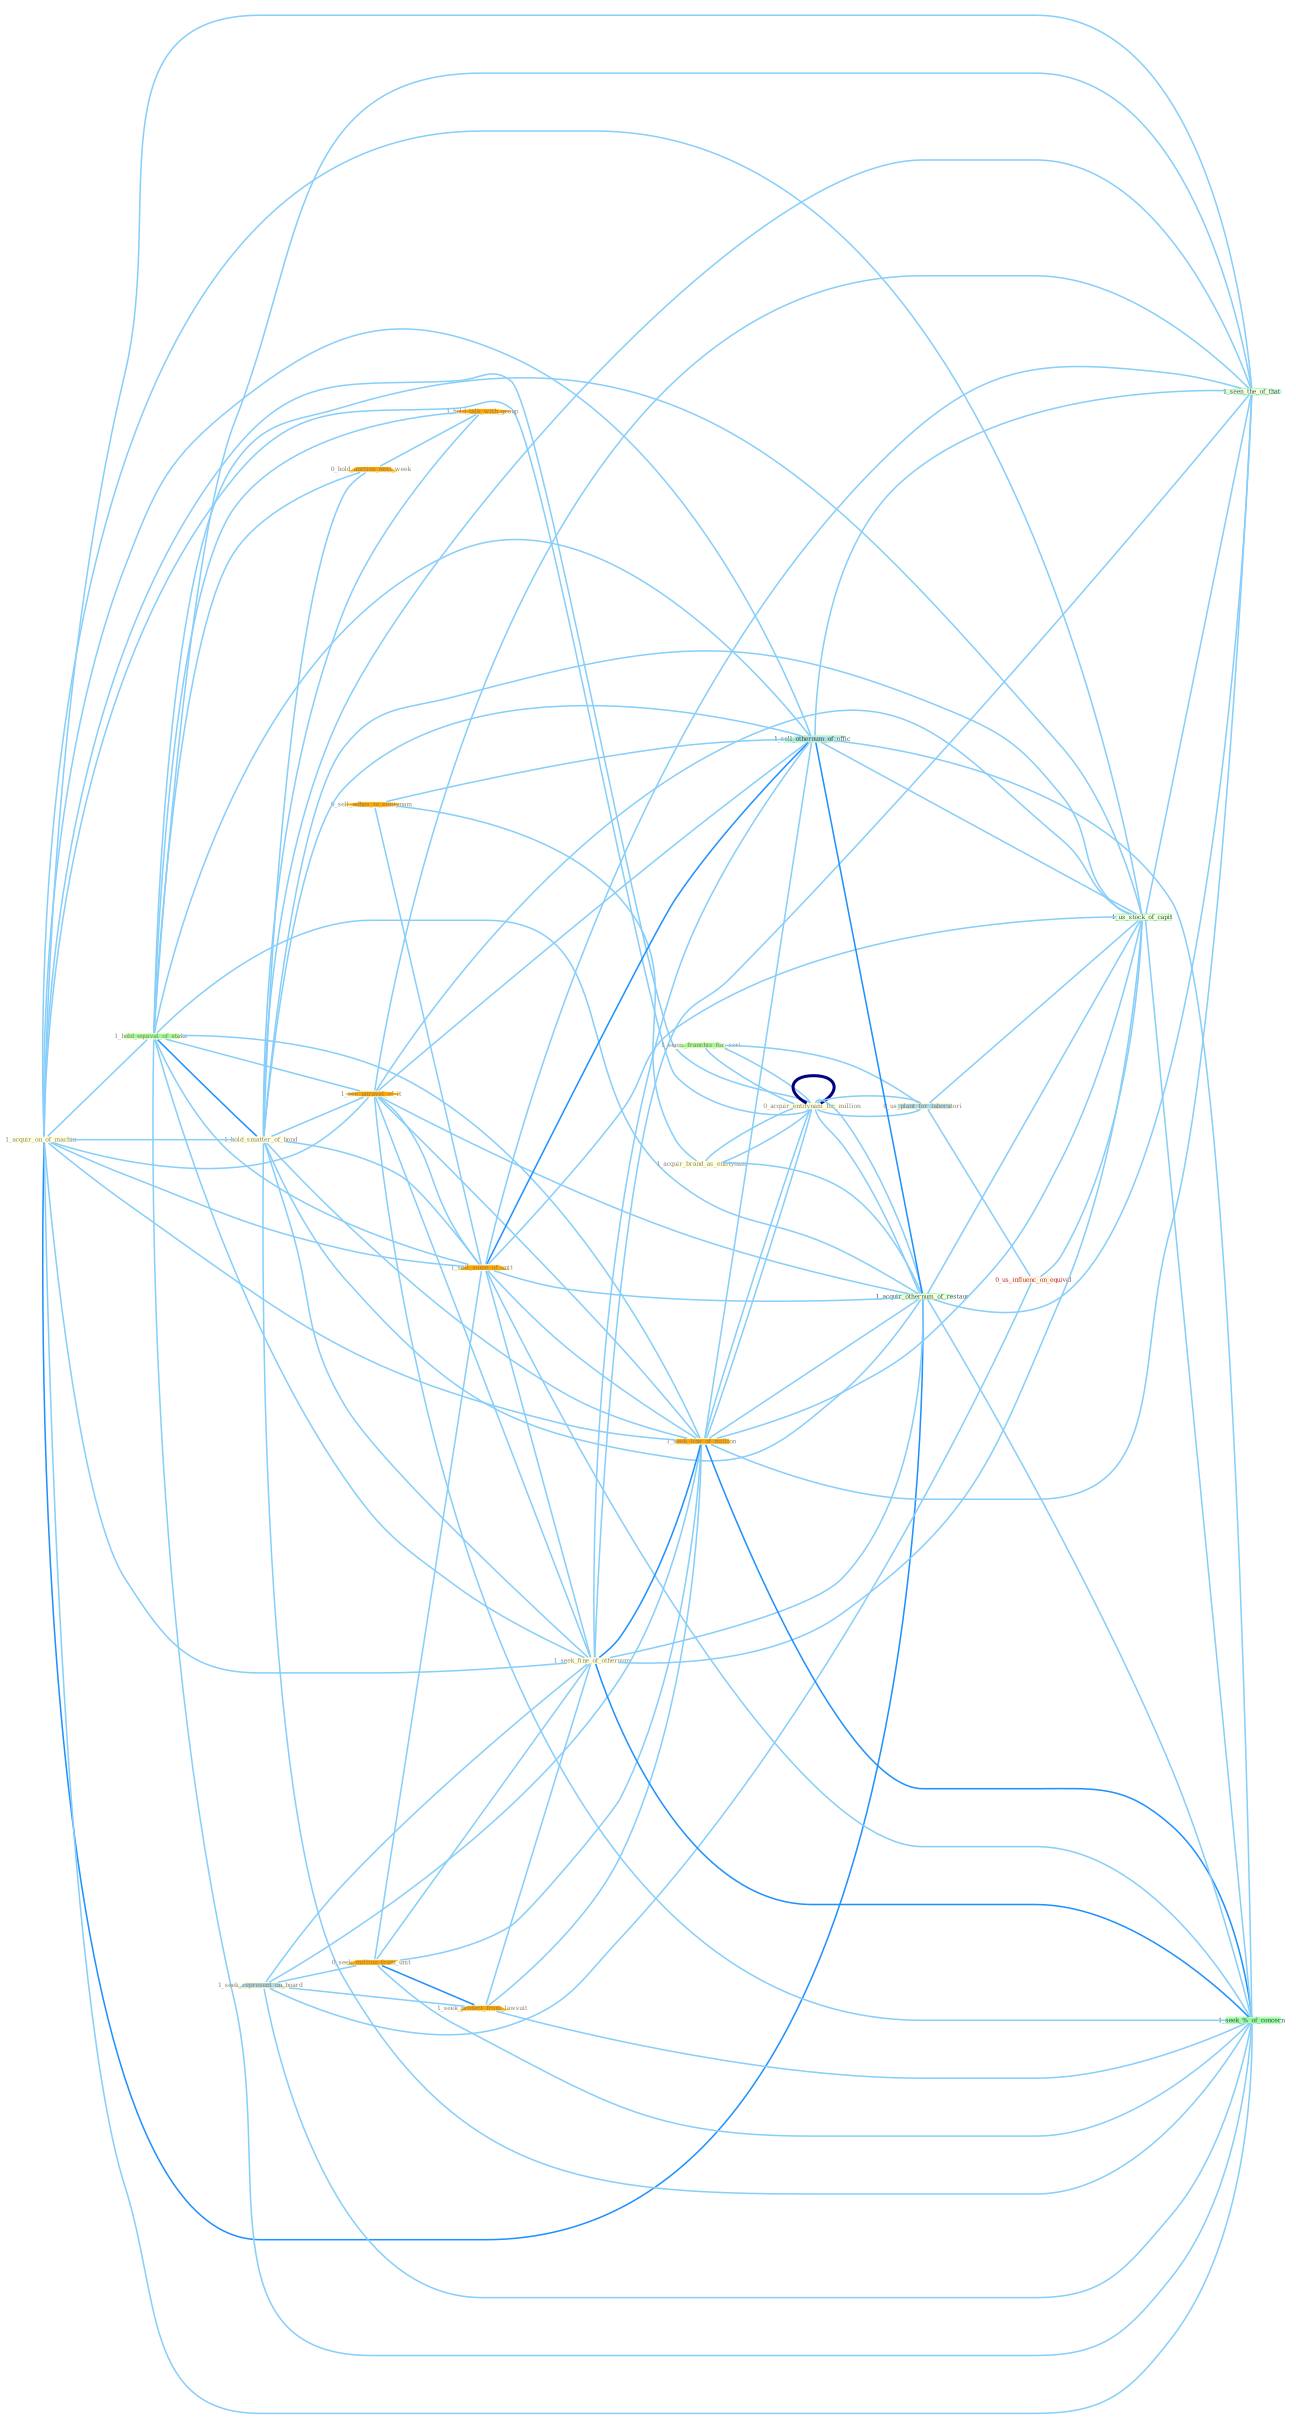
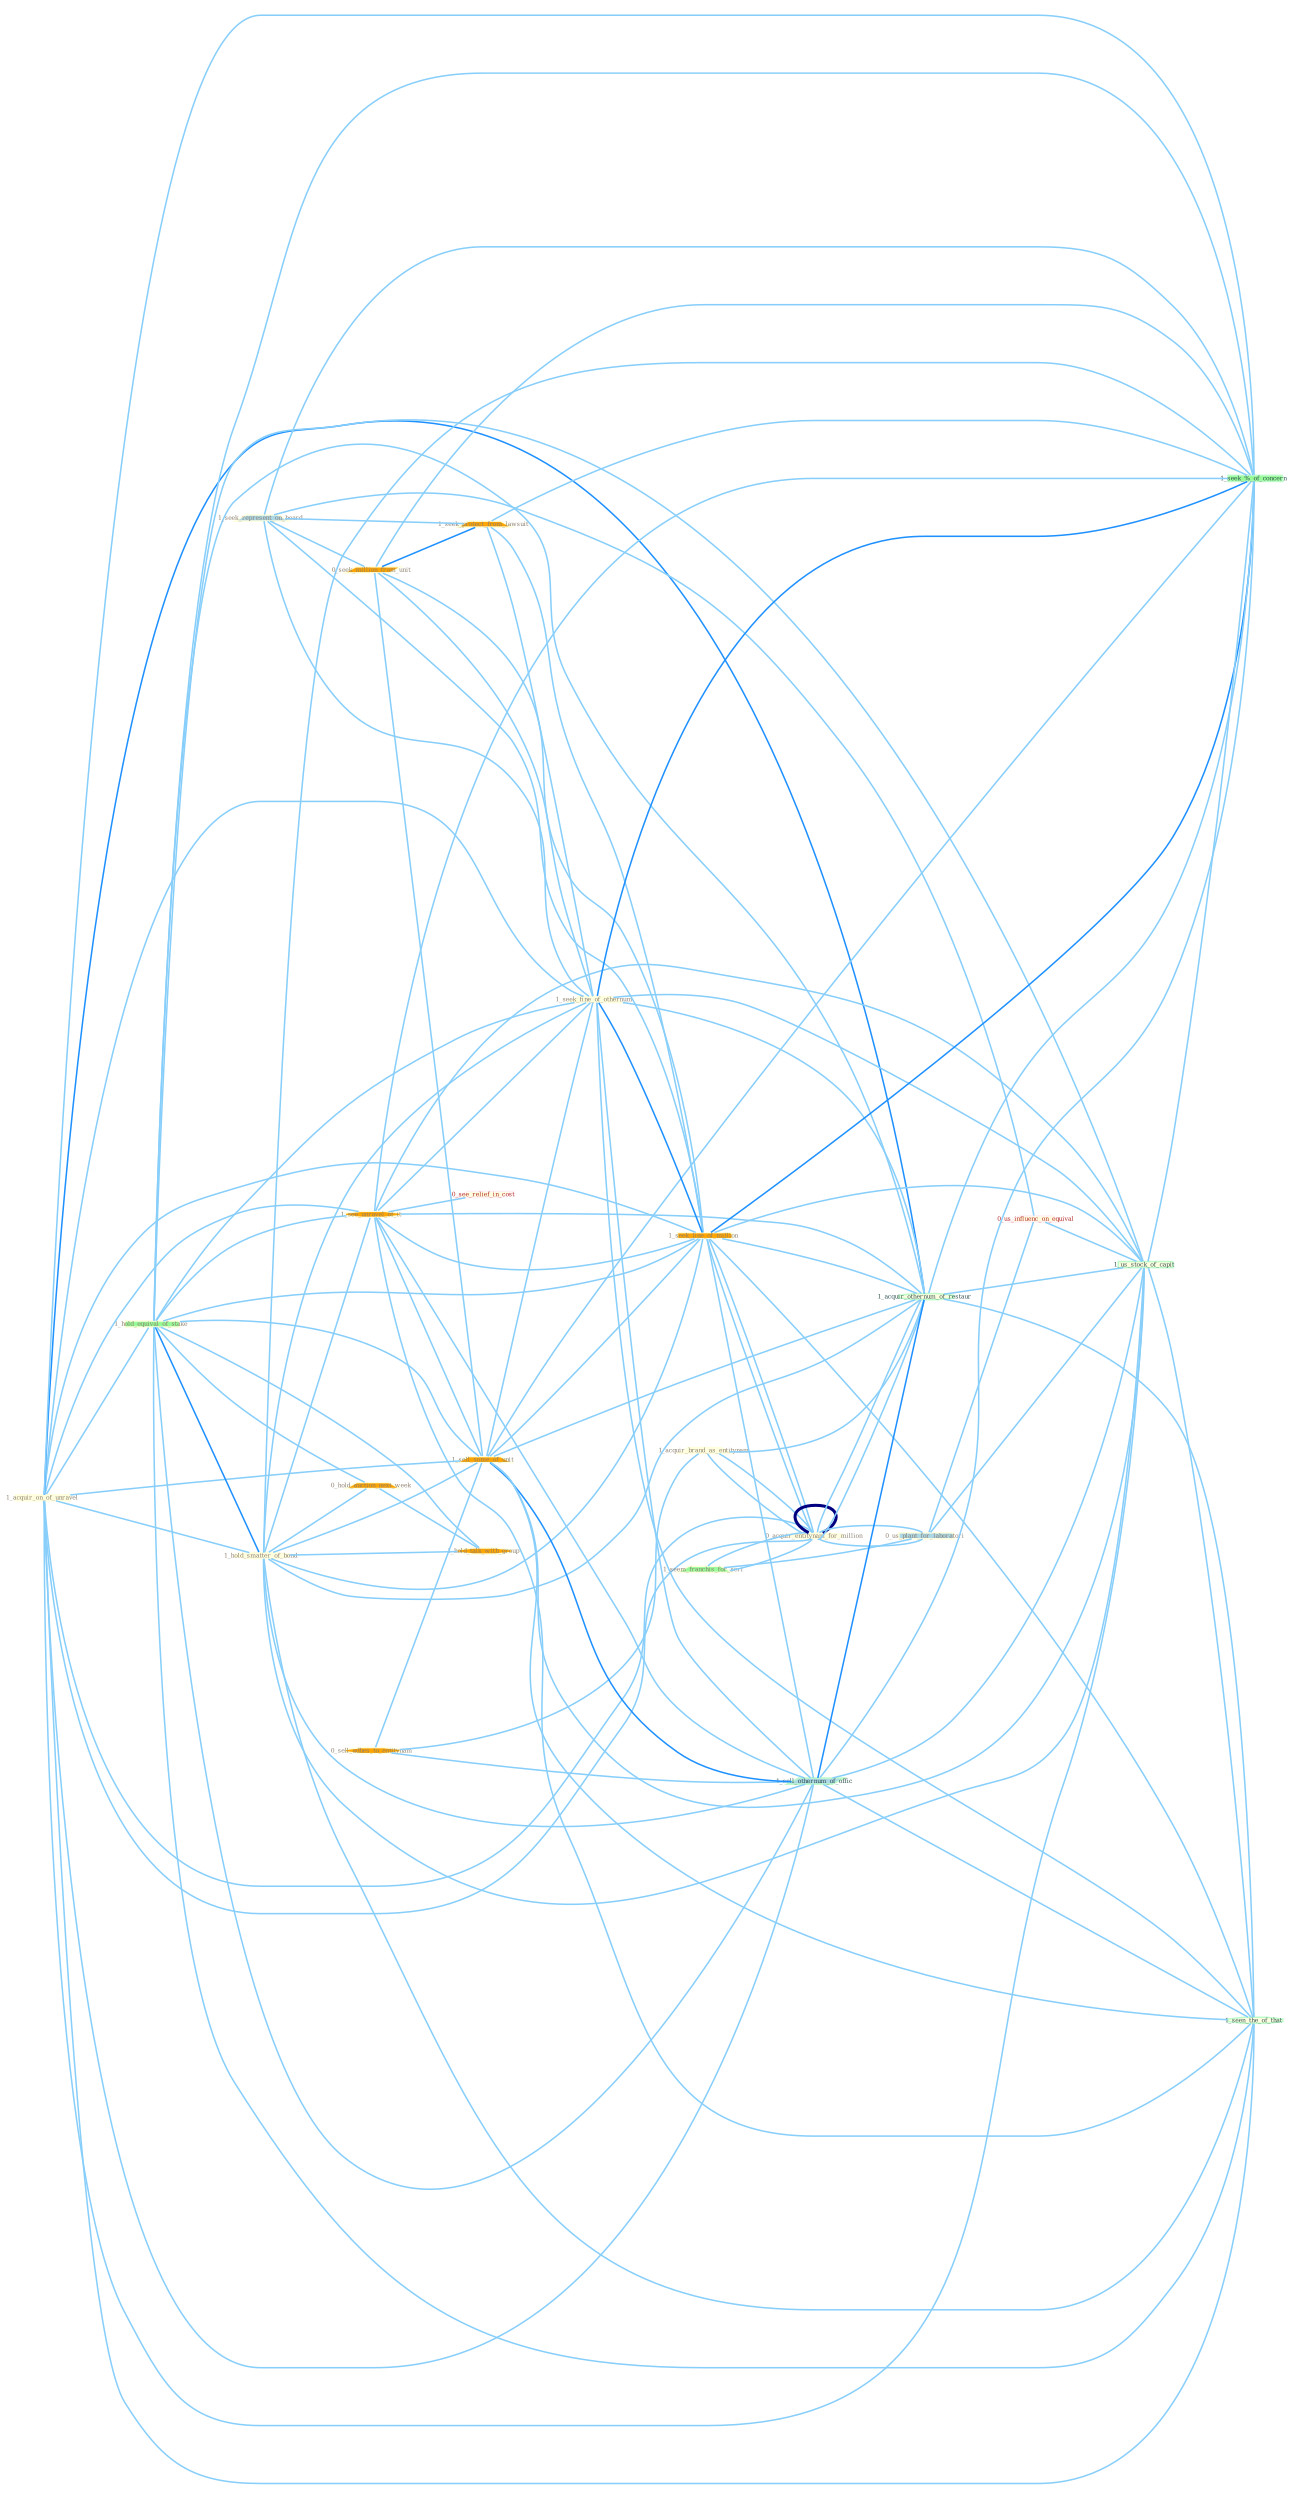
(43, 1140) -> (43, 1498)
none -> (484, 1195)
